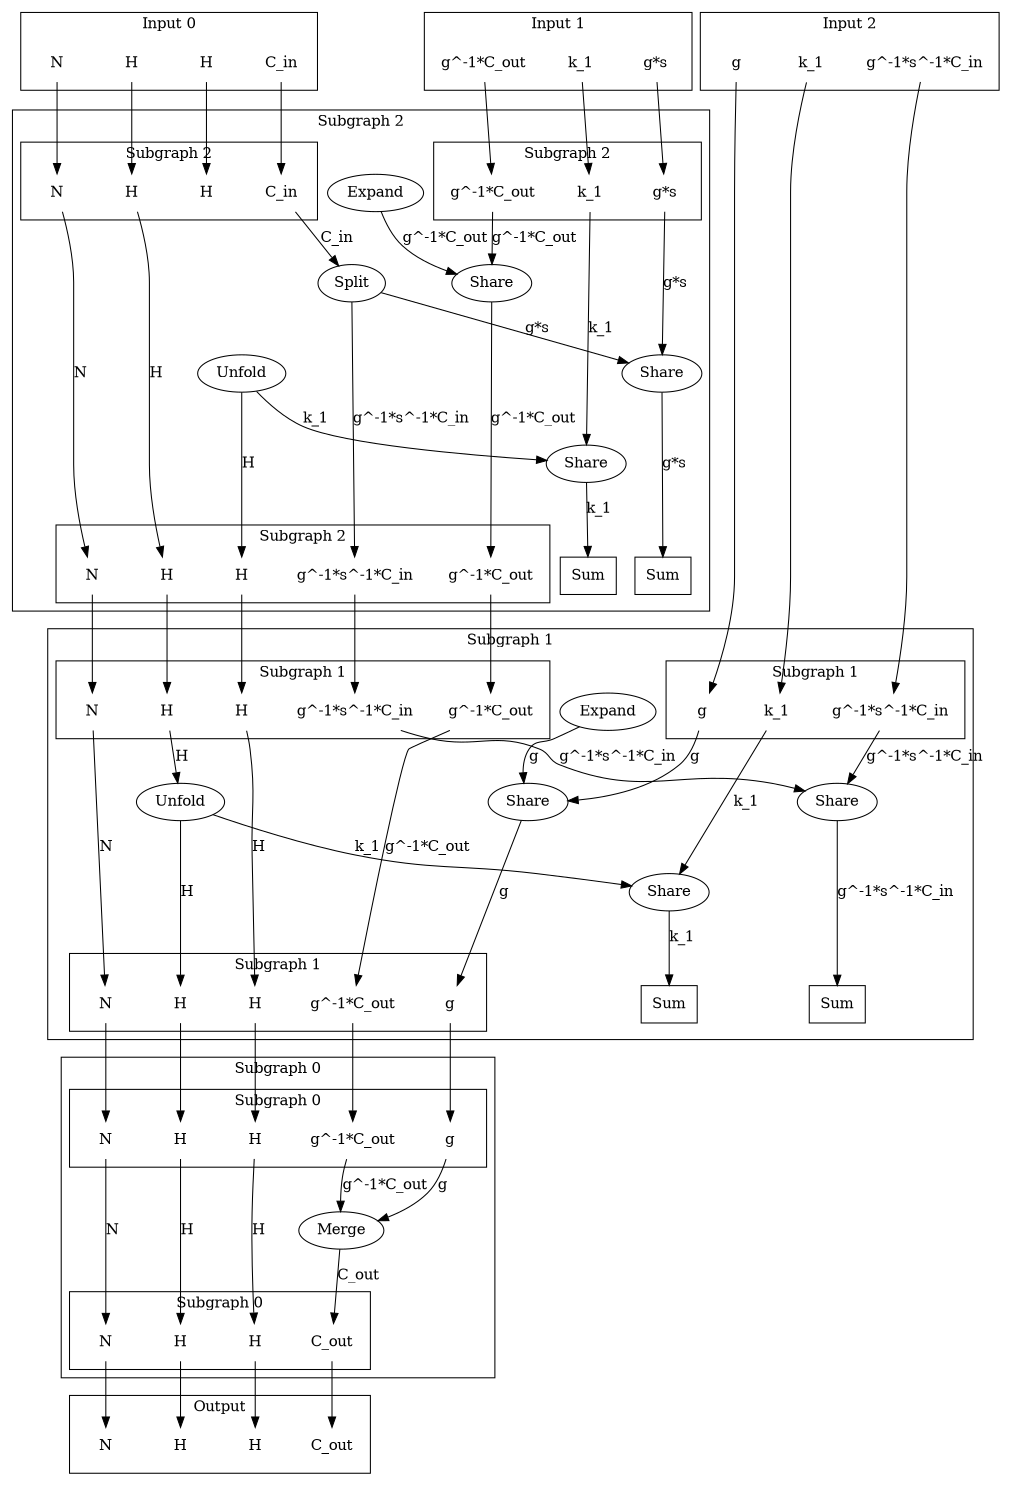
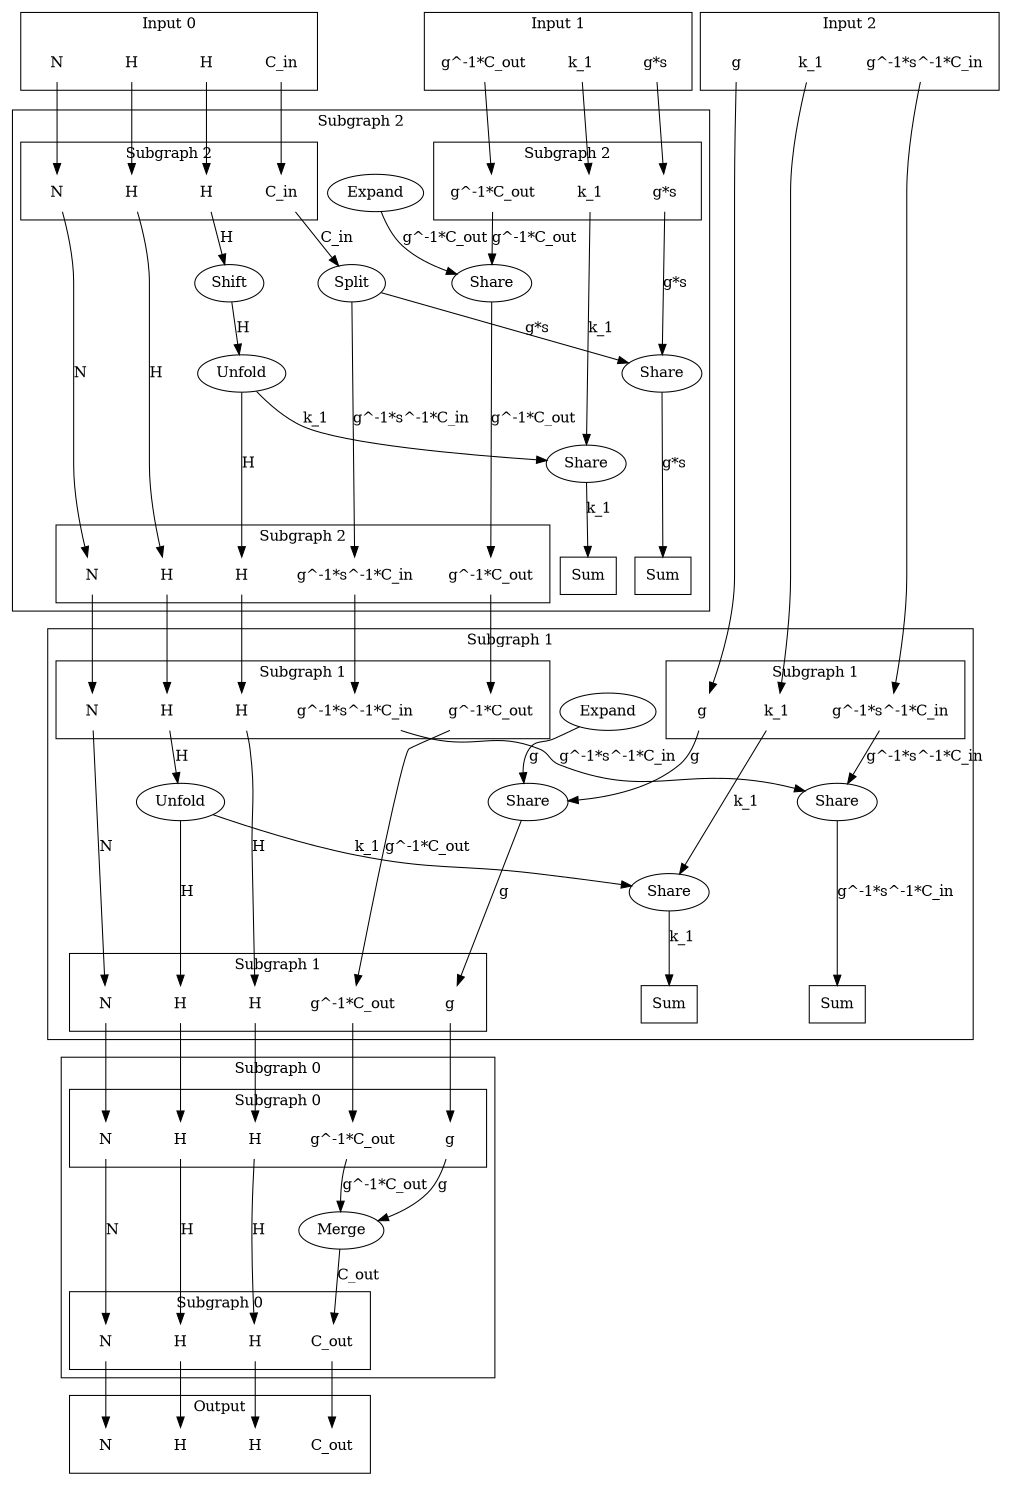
none -> (229, 283)
